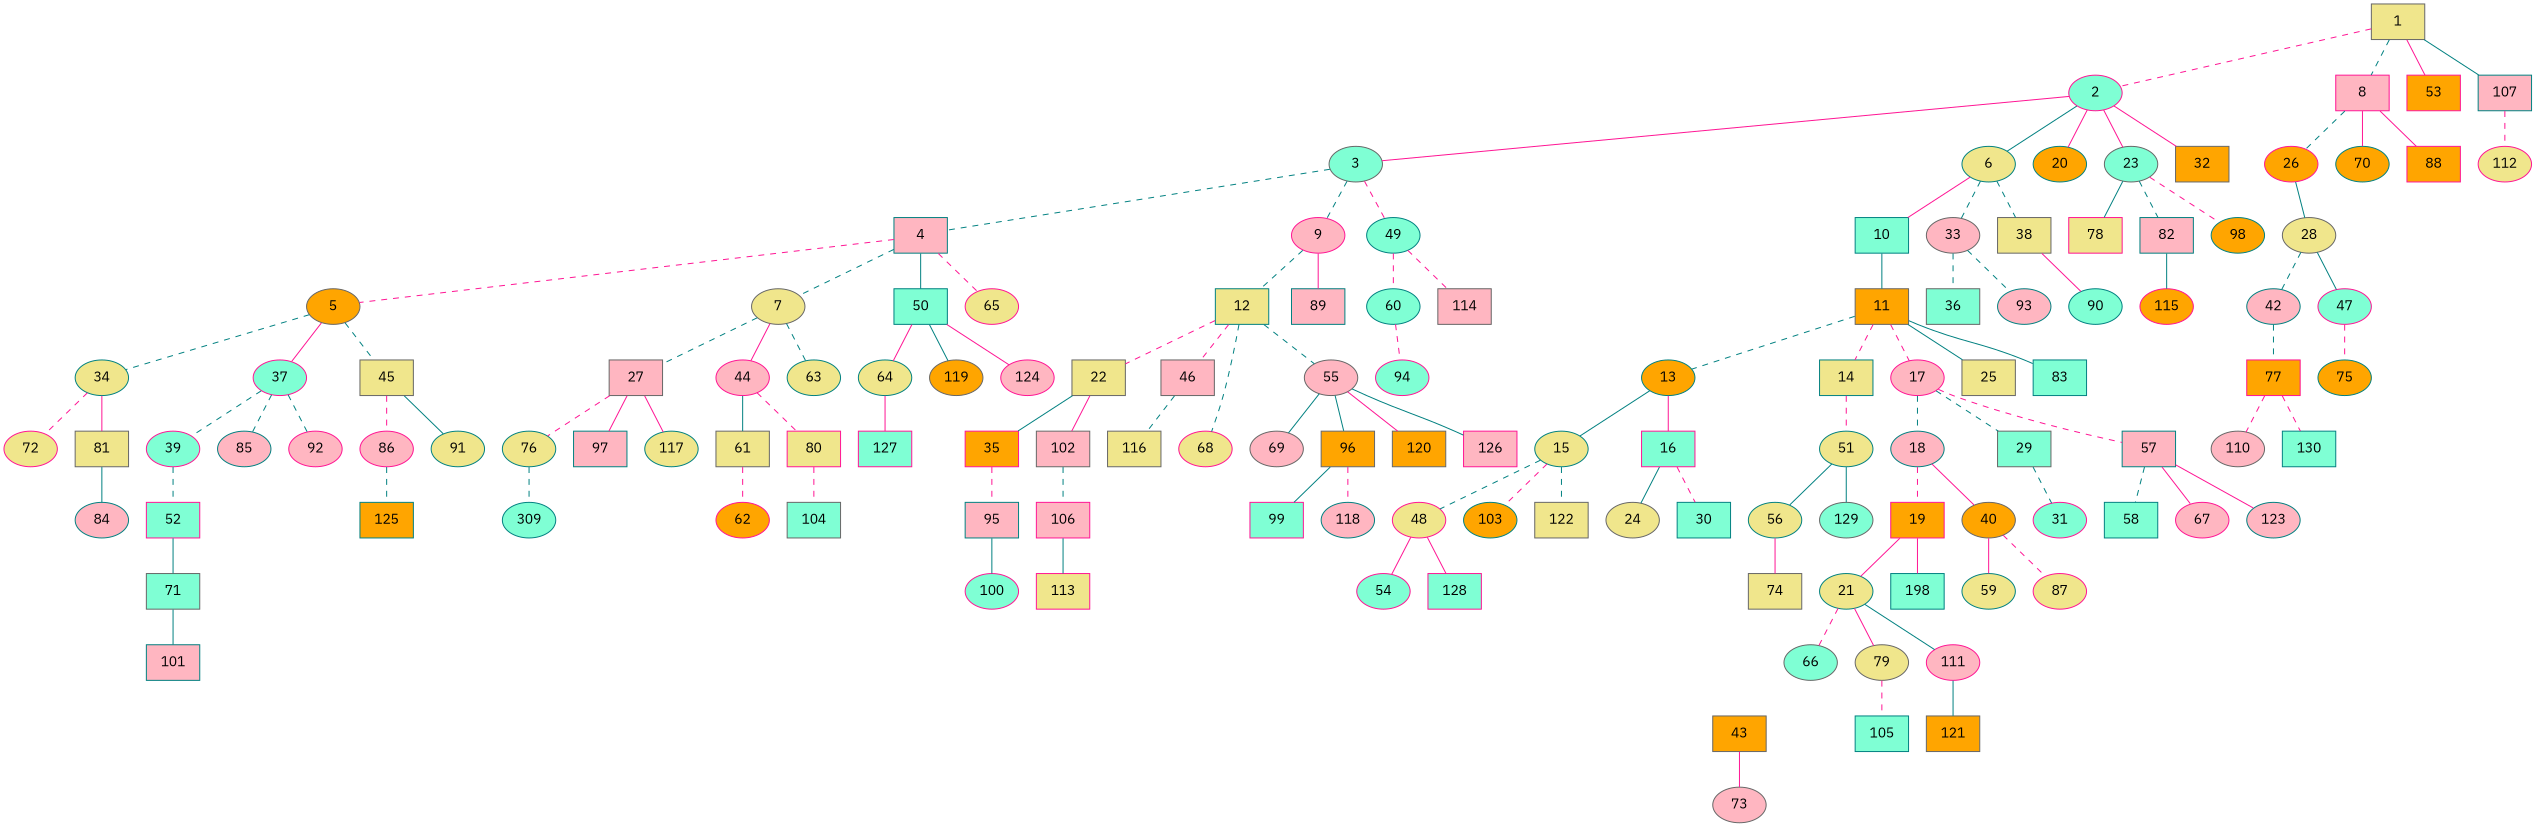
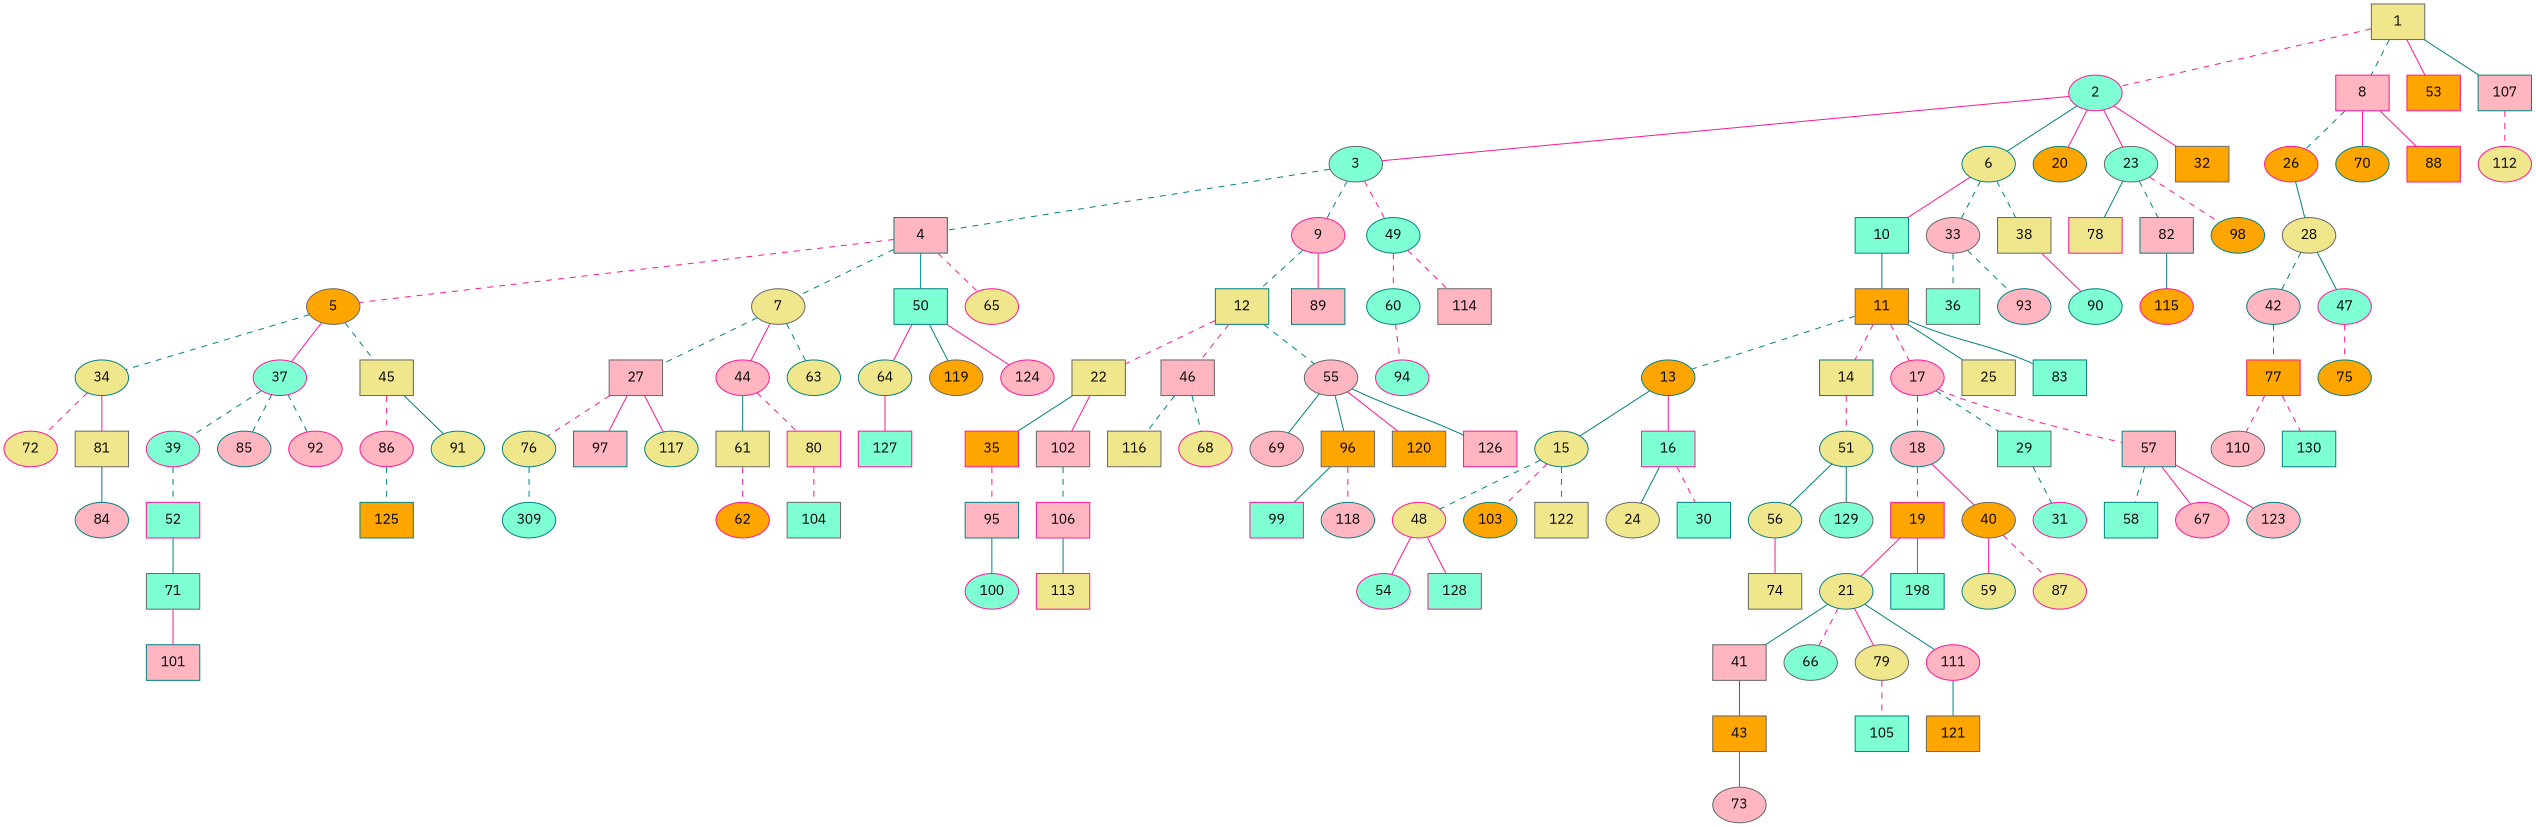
(1228, 379) -> (1197, 413)
(173, 627) -> (173, 627)
none -> (1739, 663)
